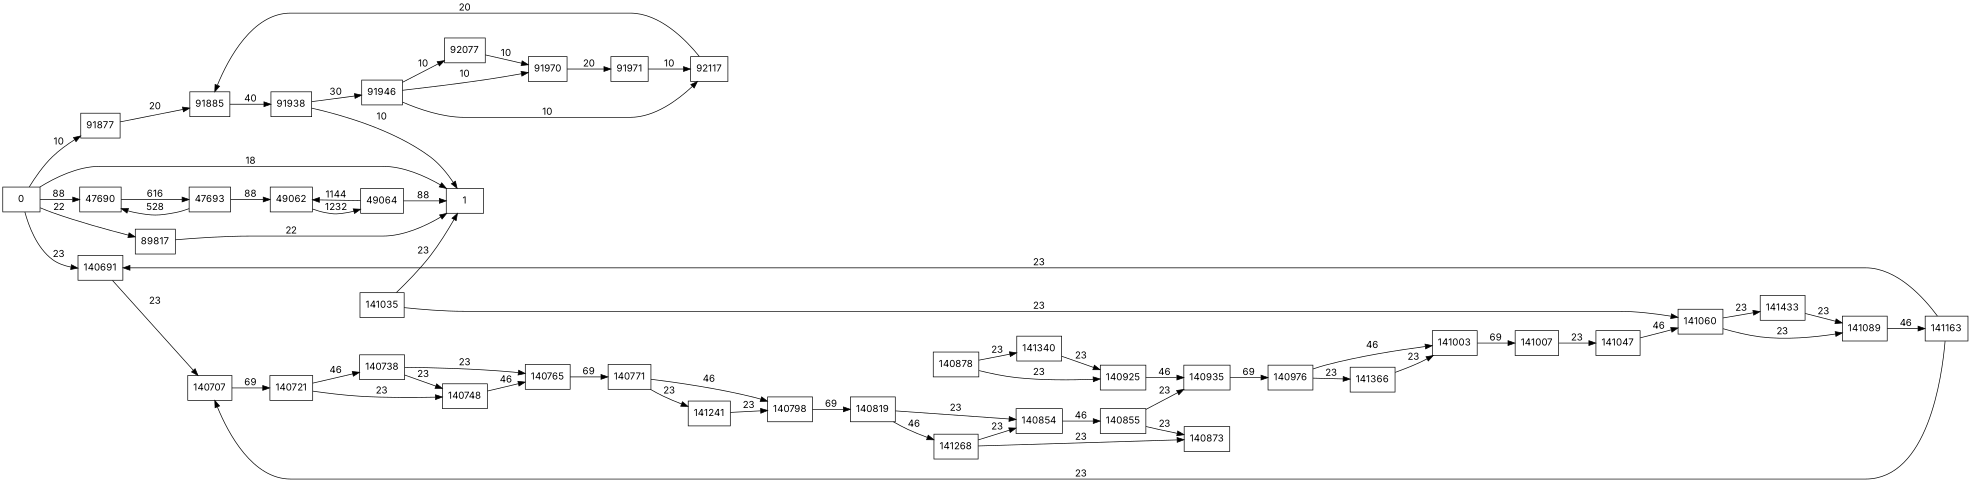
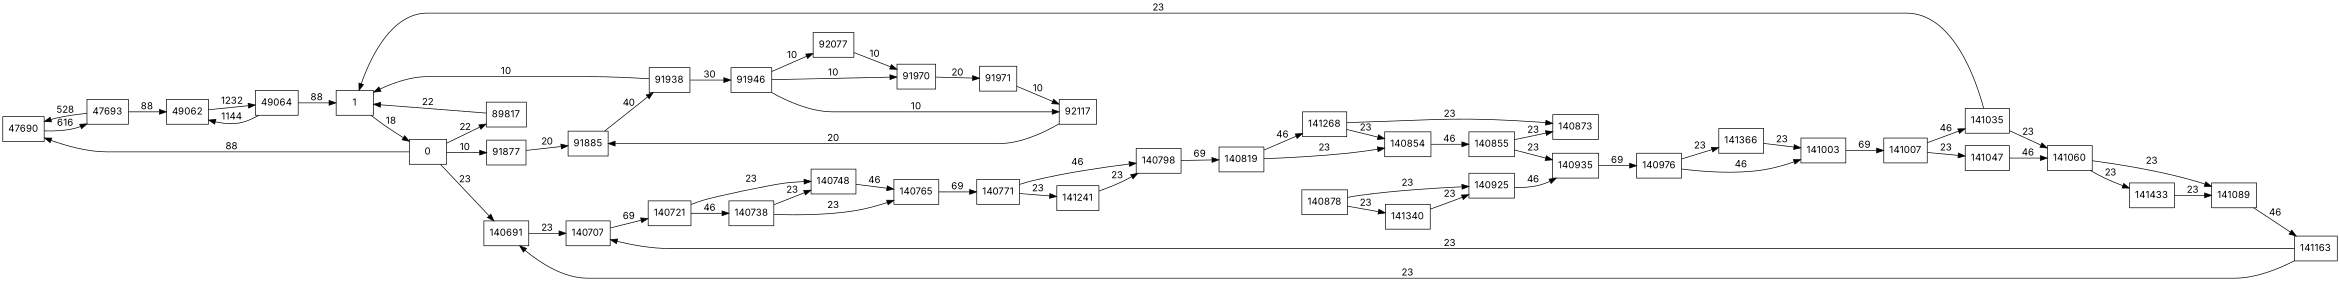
none -> (1943, 137)
(240, 166) -> (387, 127)
